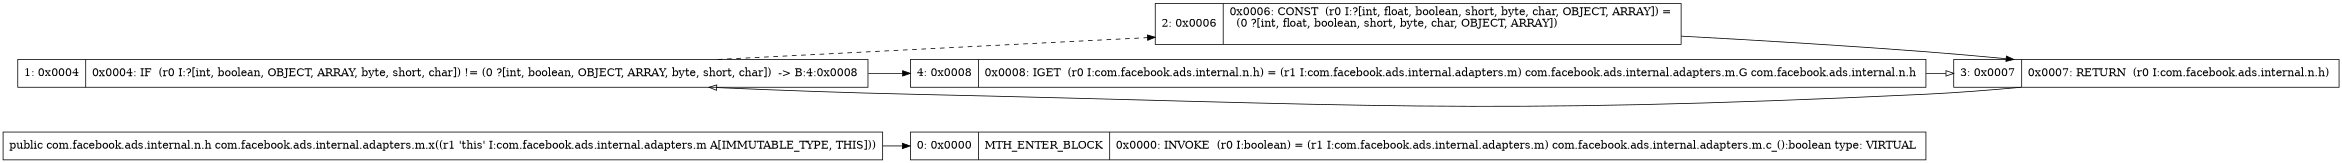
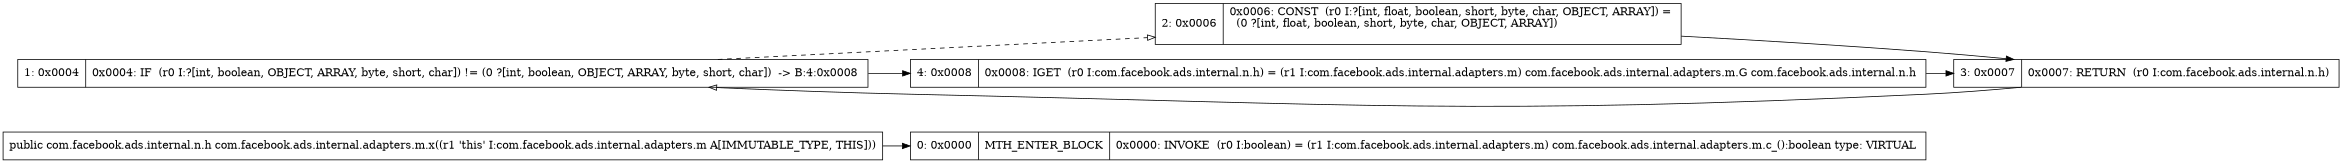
(933, 49) -> (933, 49)
(1936, 73) -> (1936, 73)
